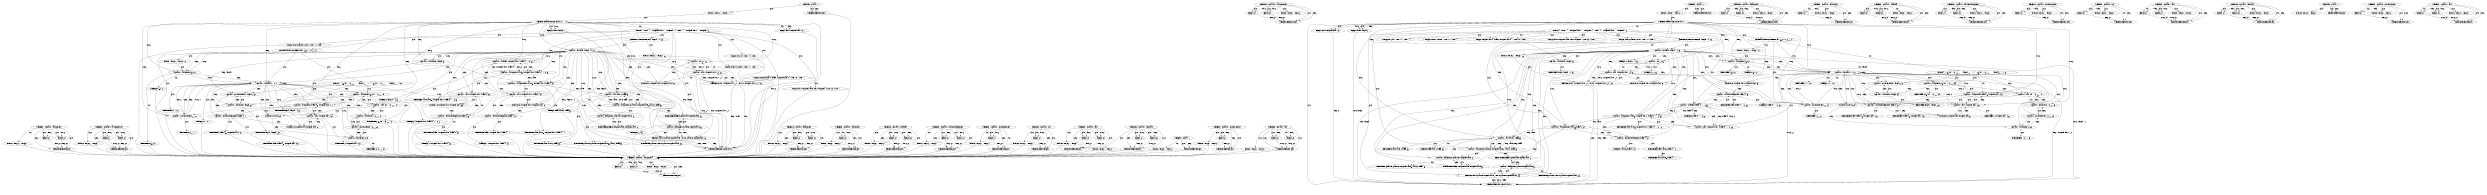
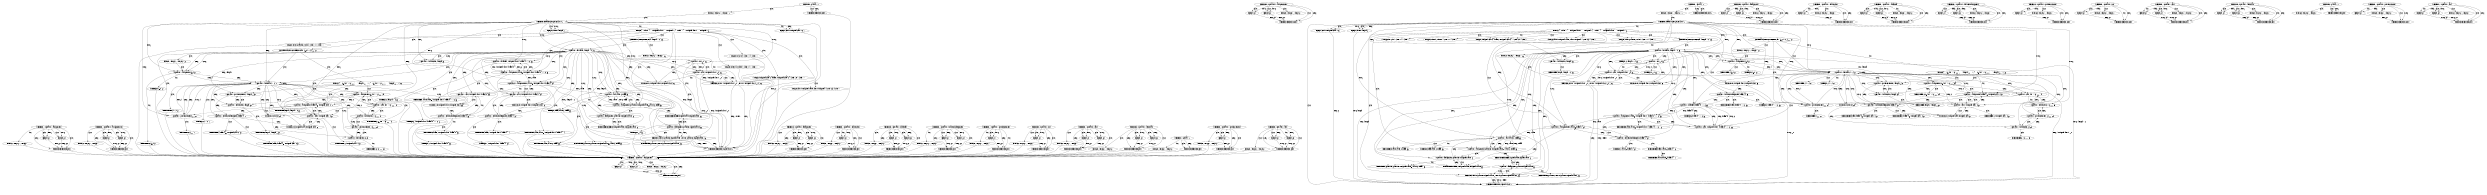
(483, 76) -> (507, 90)
none -> (529, 90)
